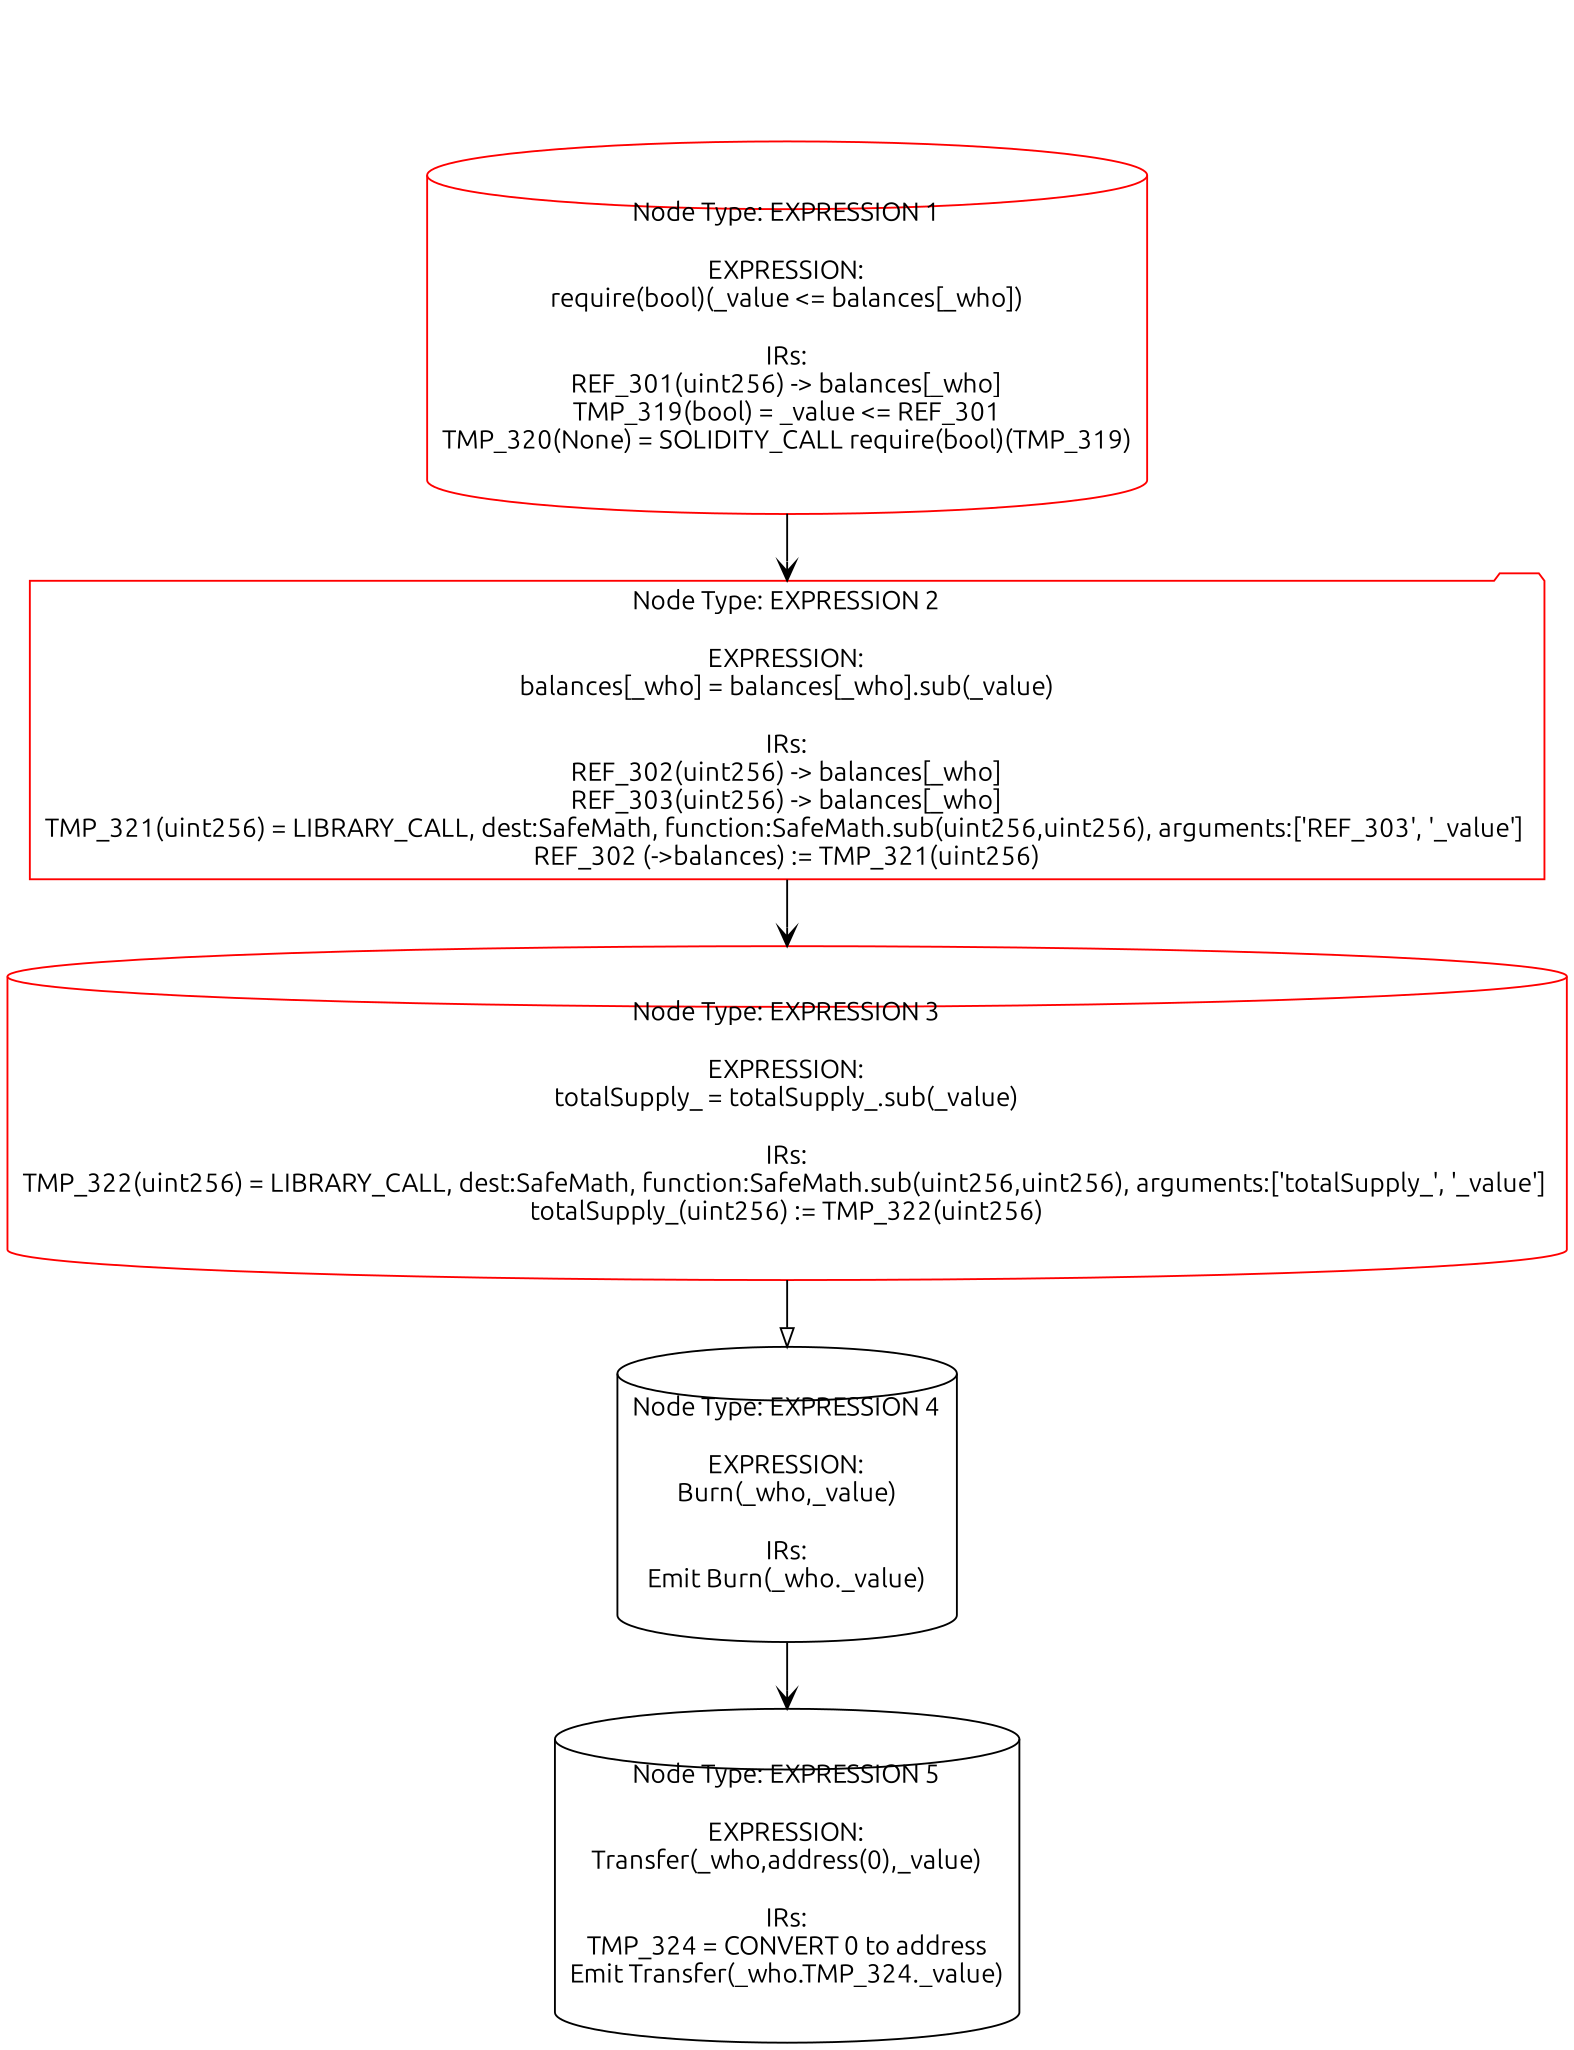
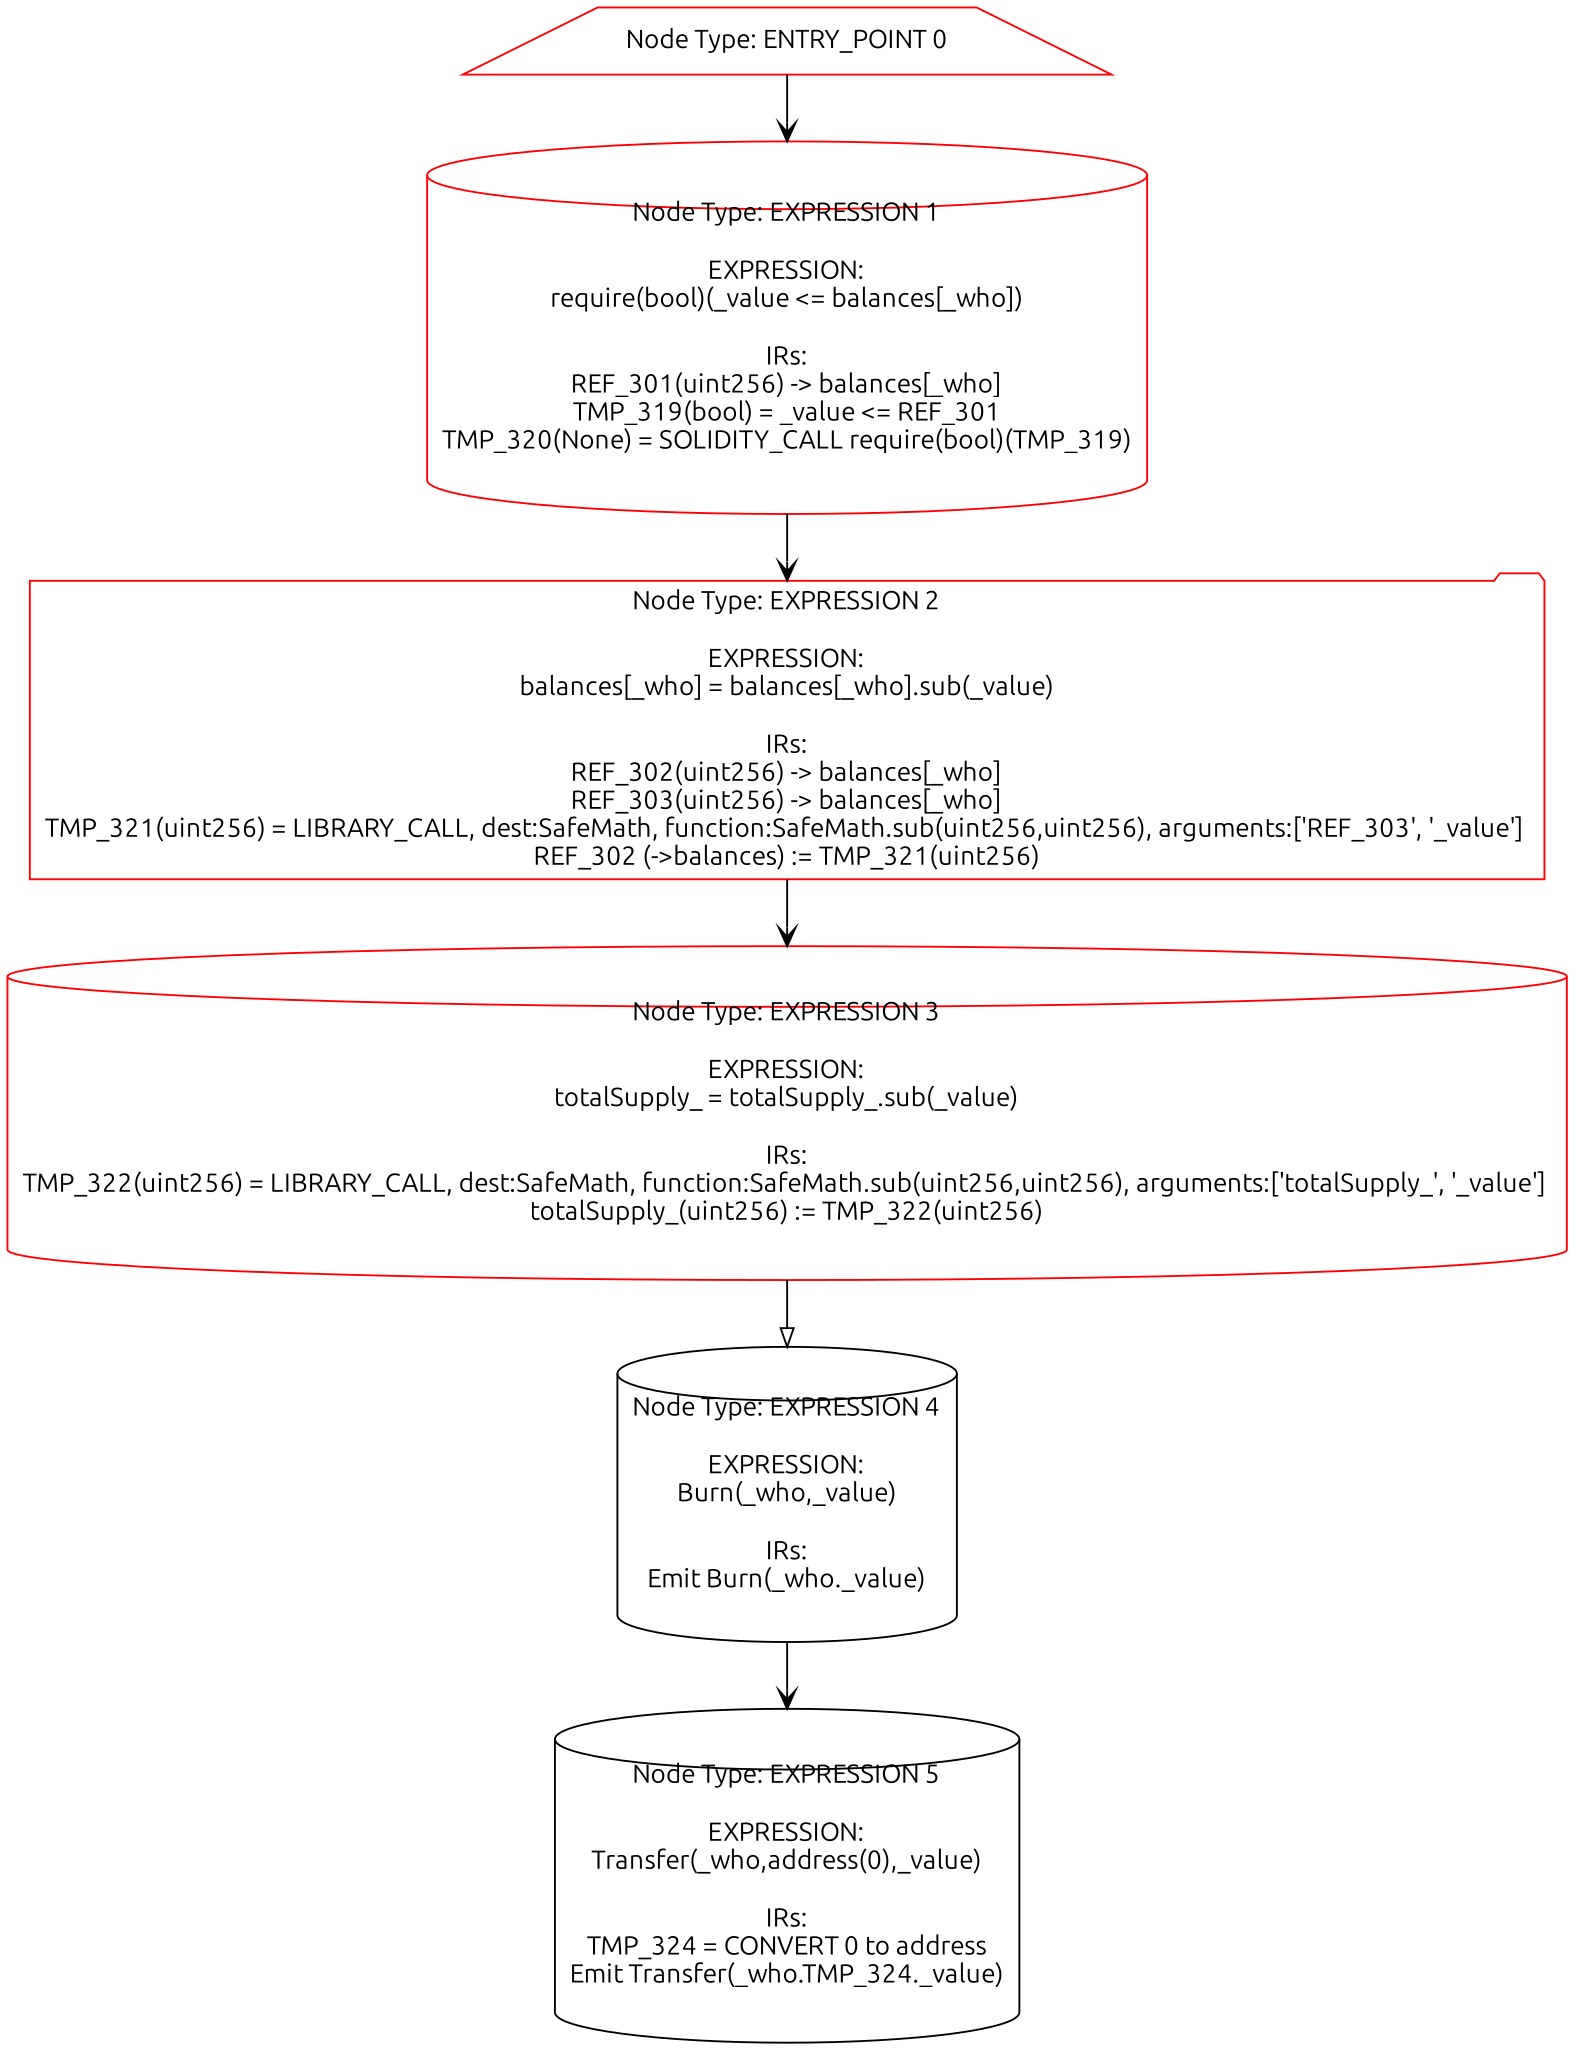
none -> (787, 41)
